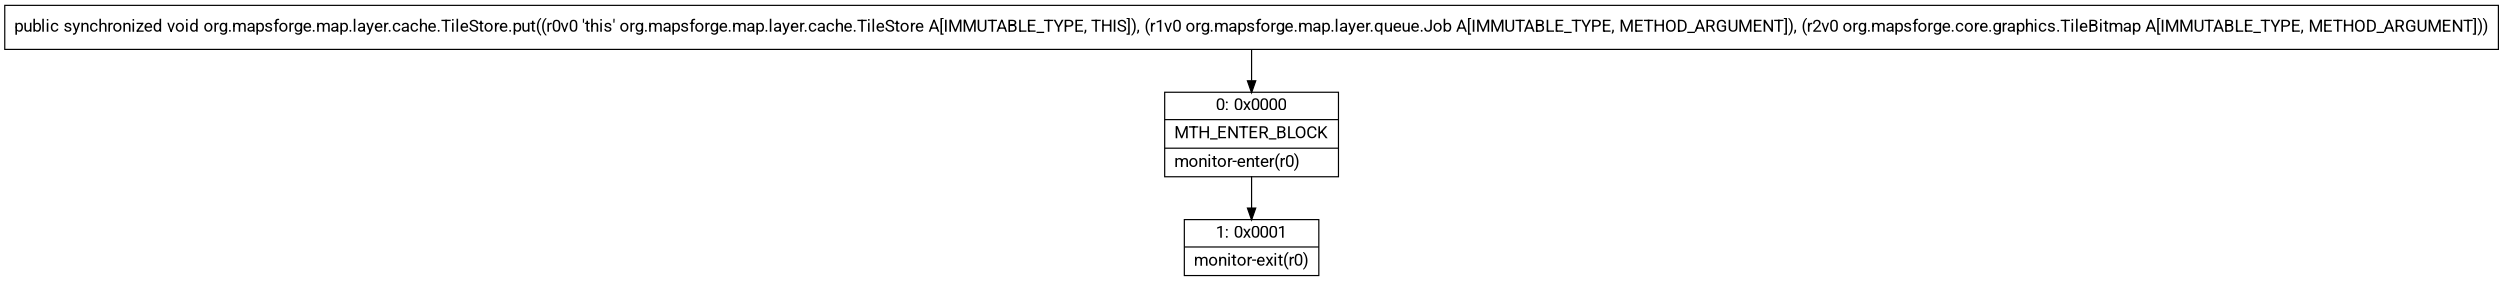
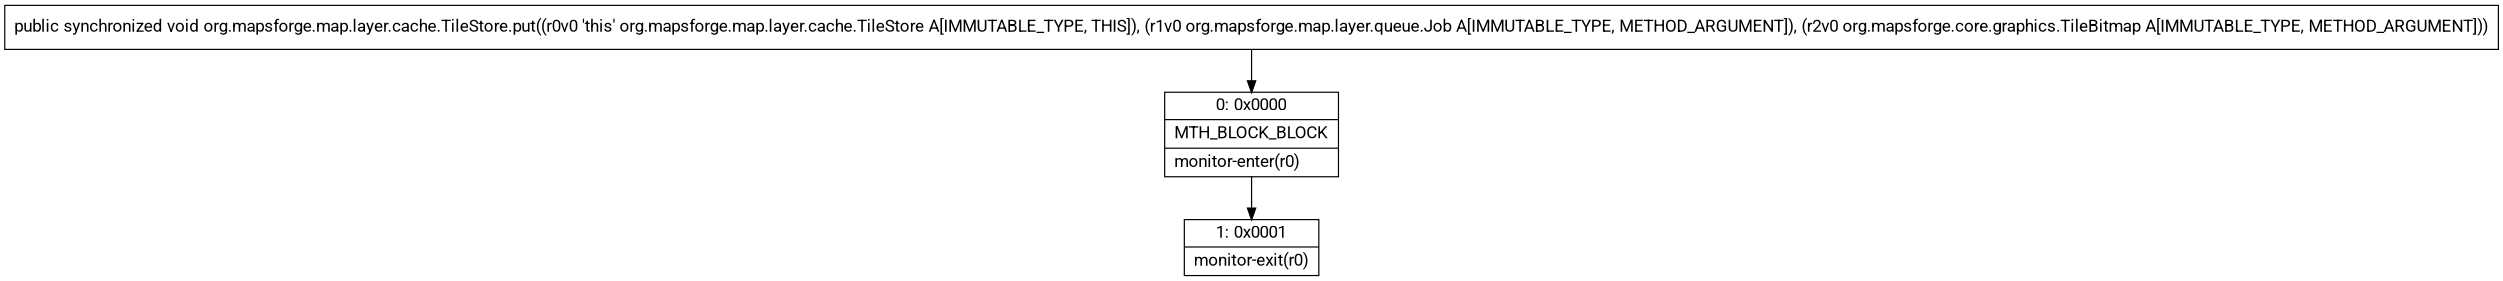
(1252, 133) -> (1252, 133)
